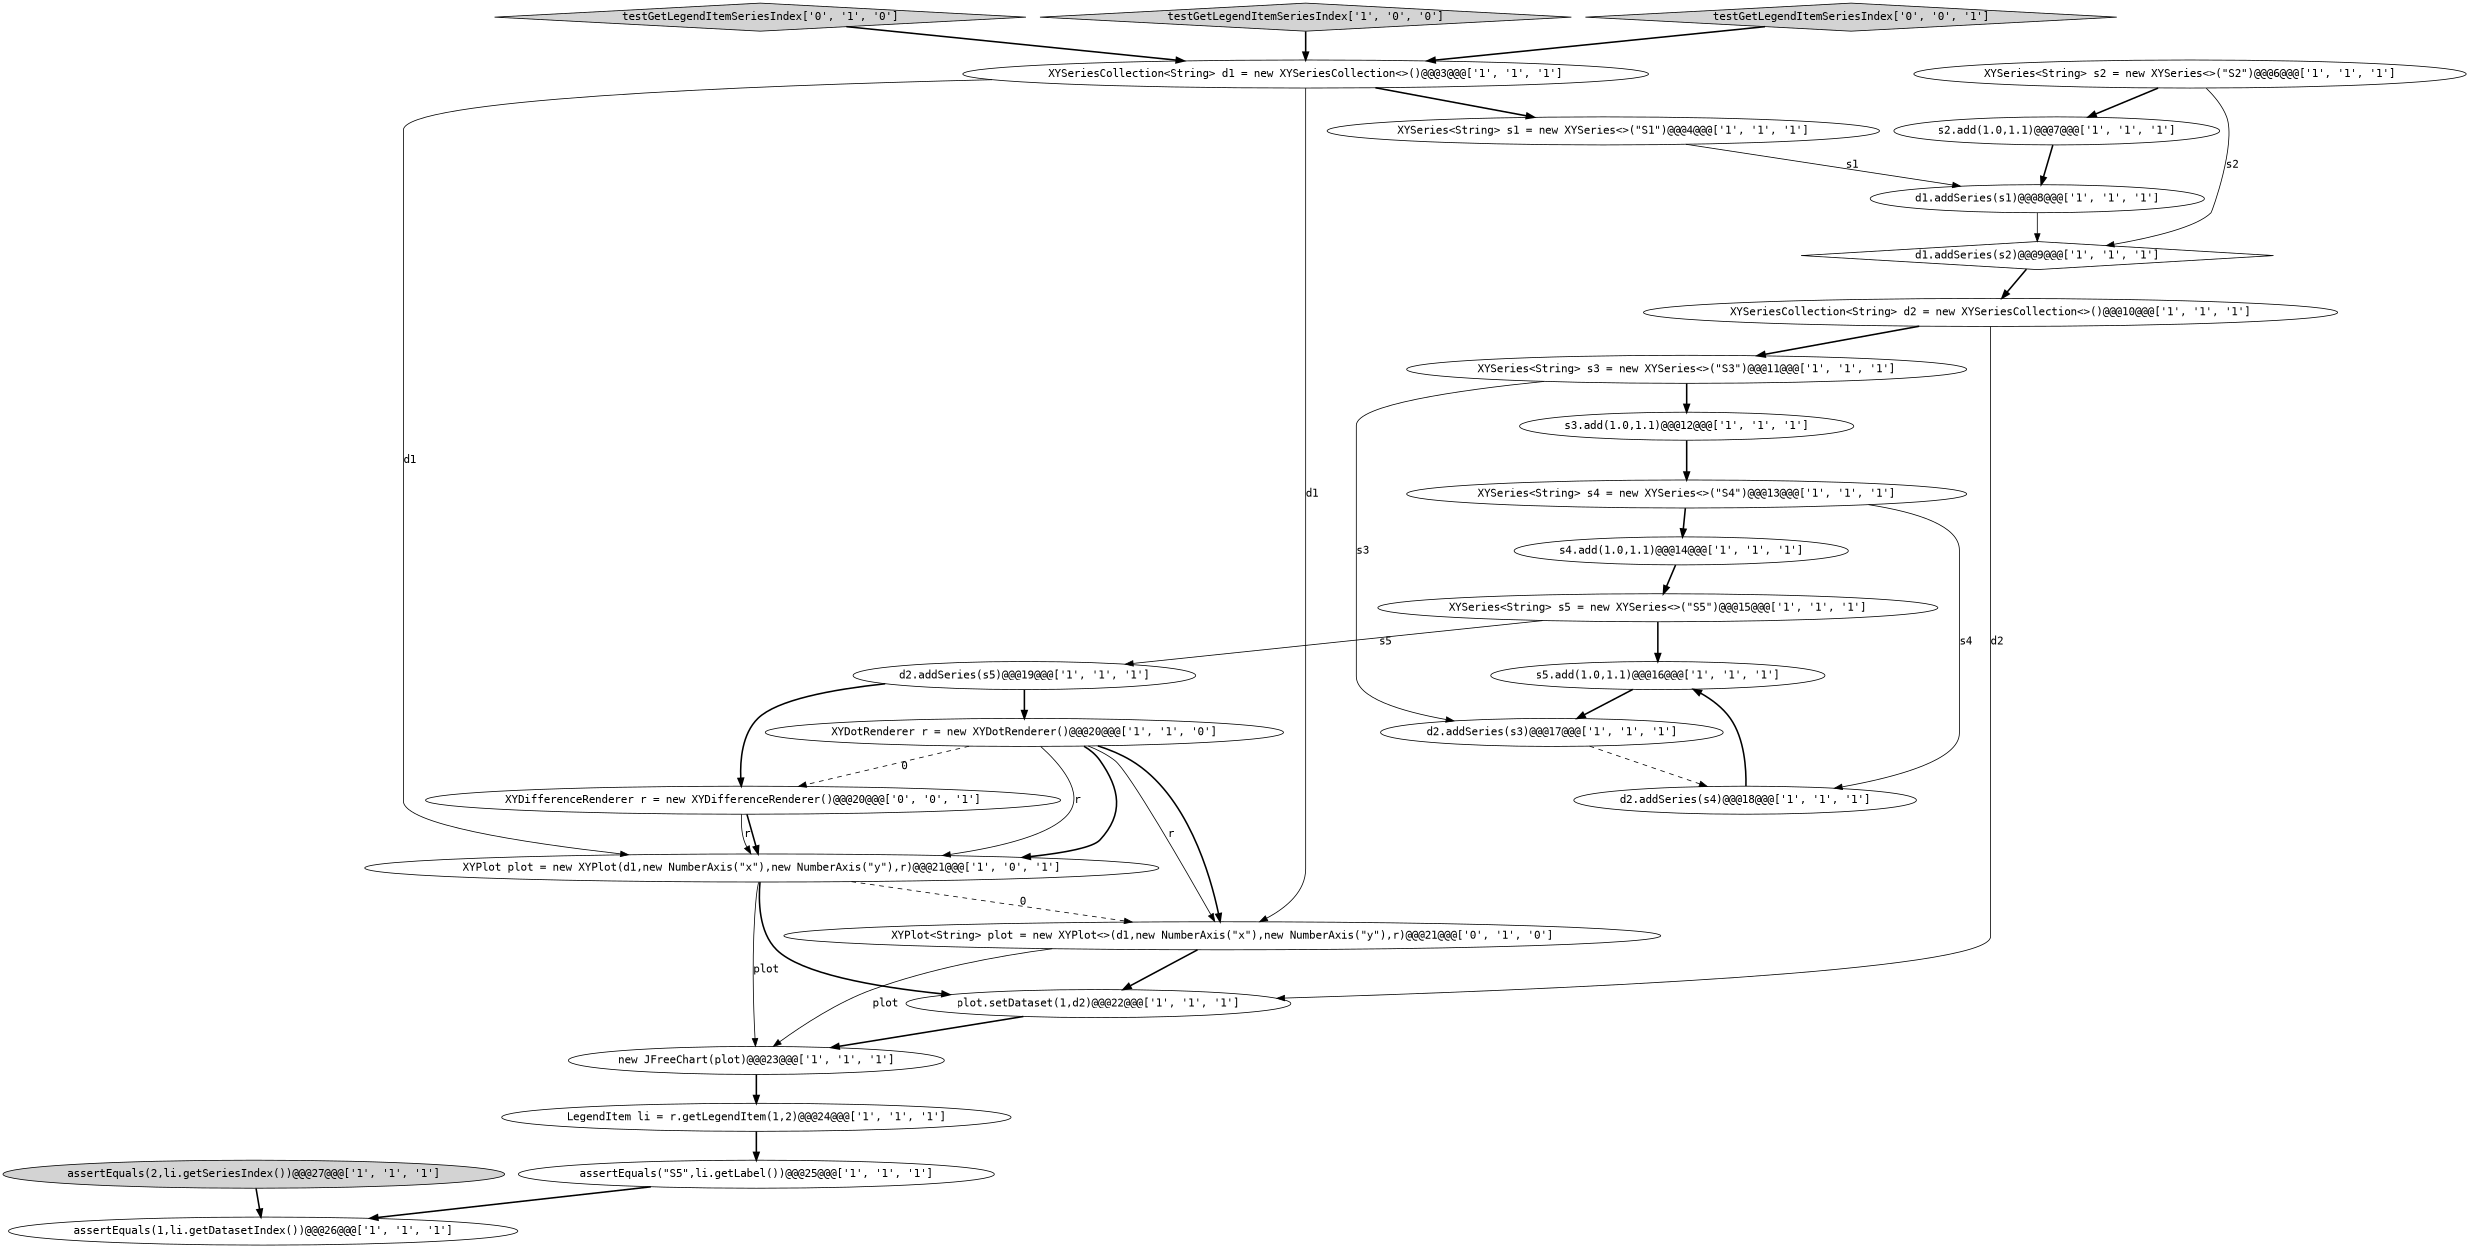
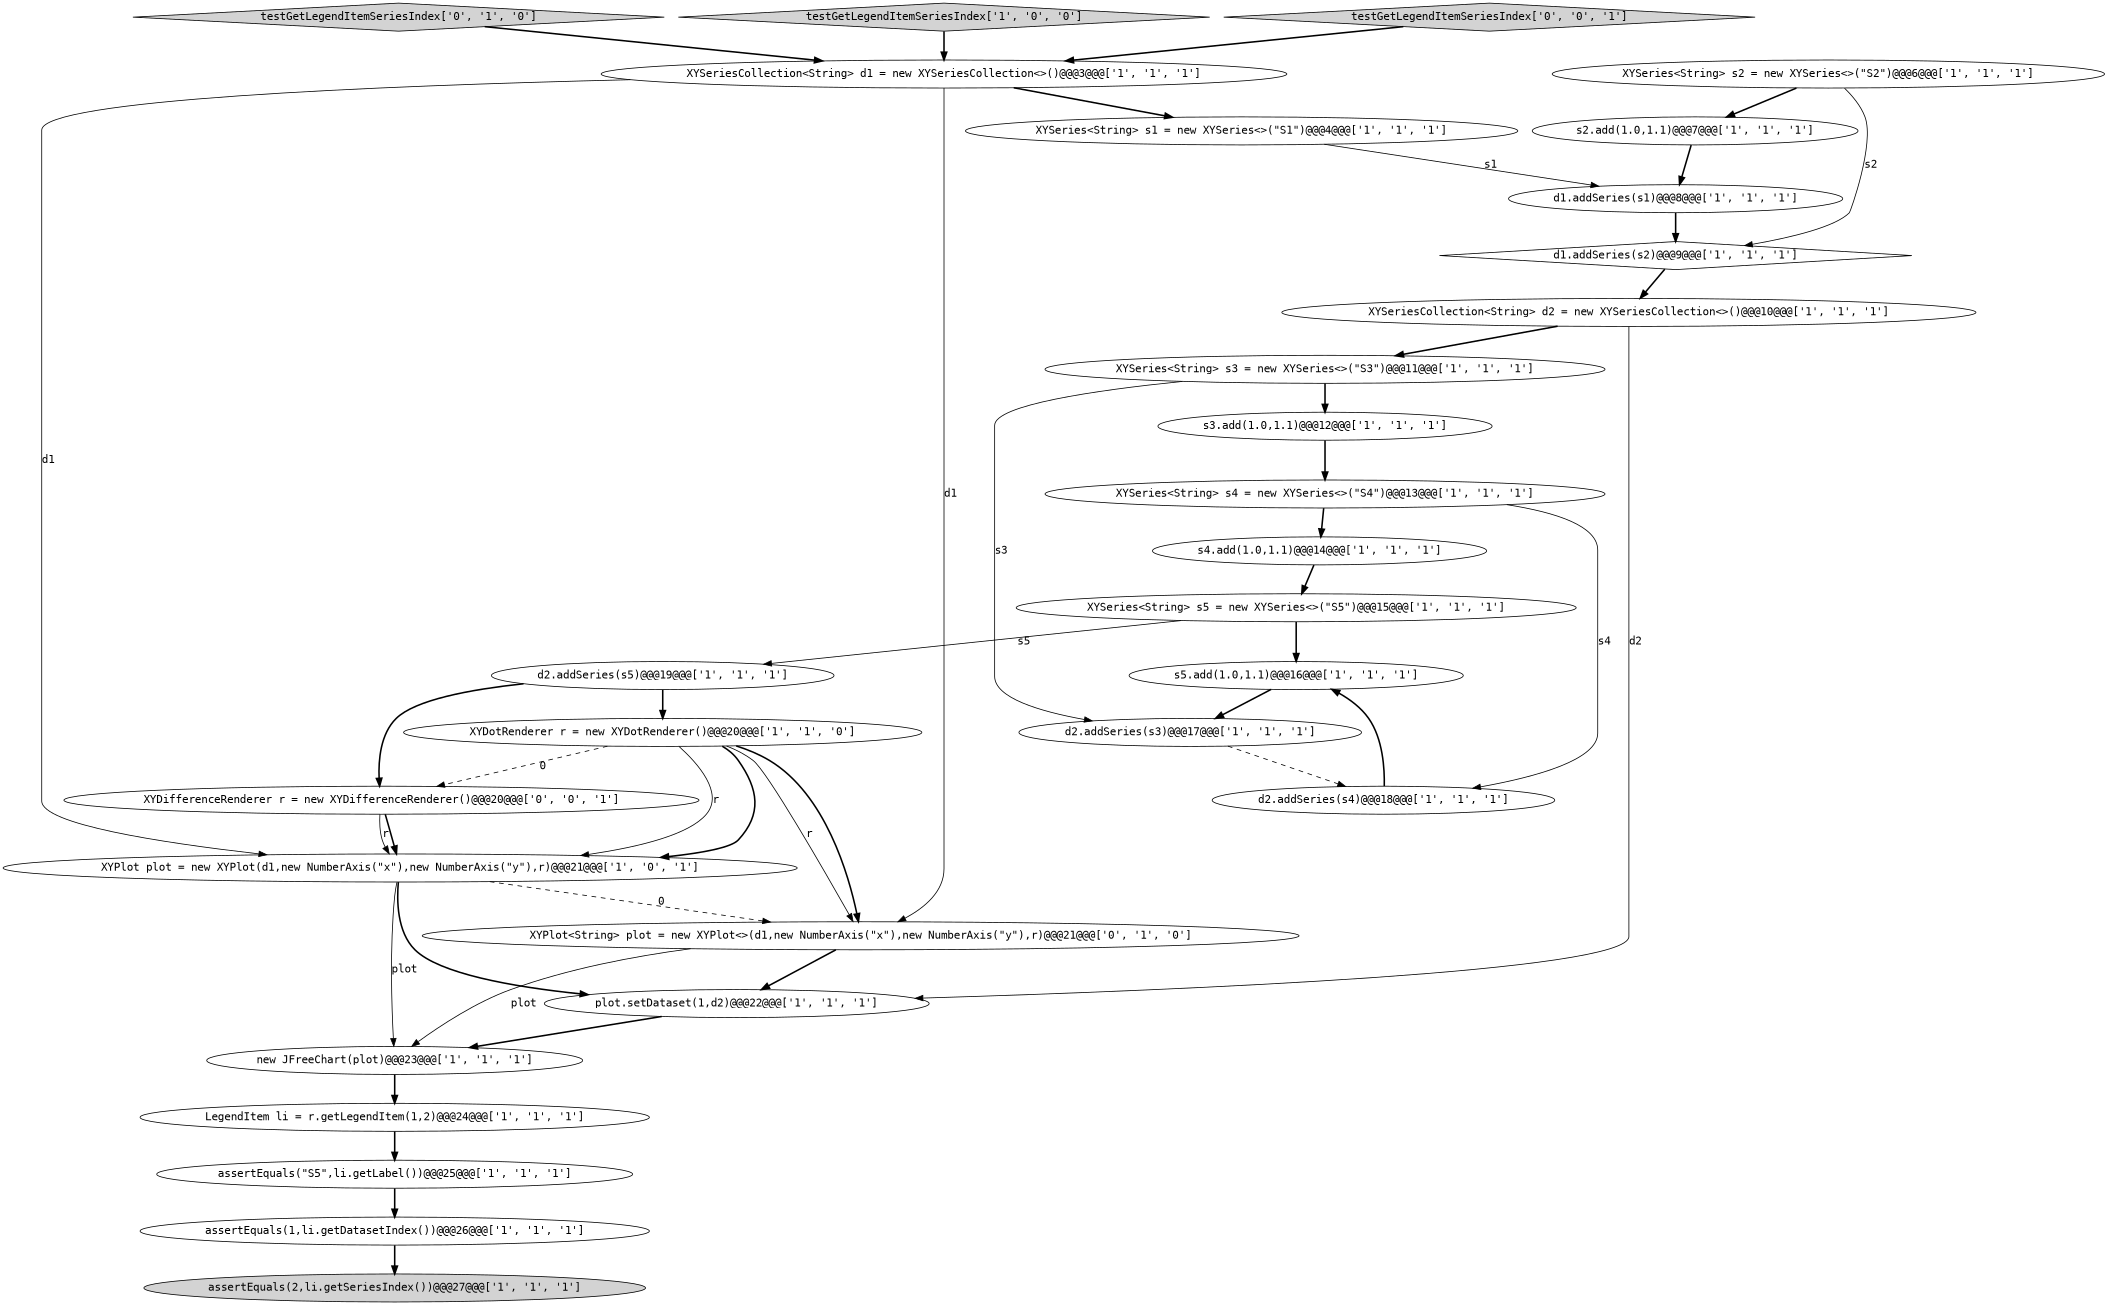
(2037, 223) -> (1676, 223)
(258, 1199) -> (395, 1256)
